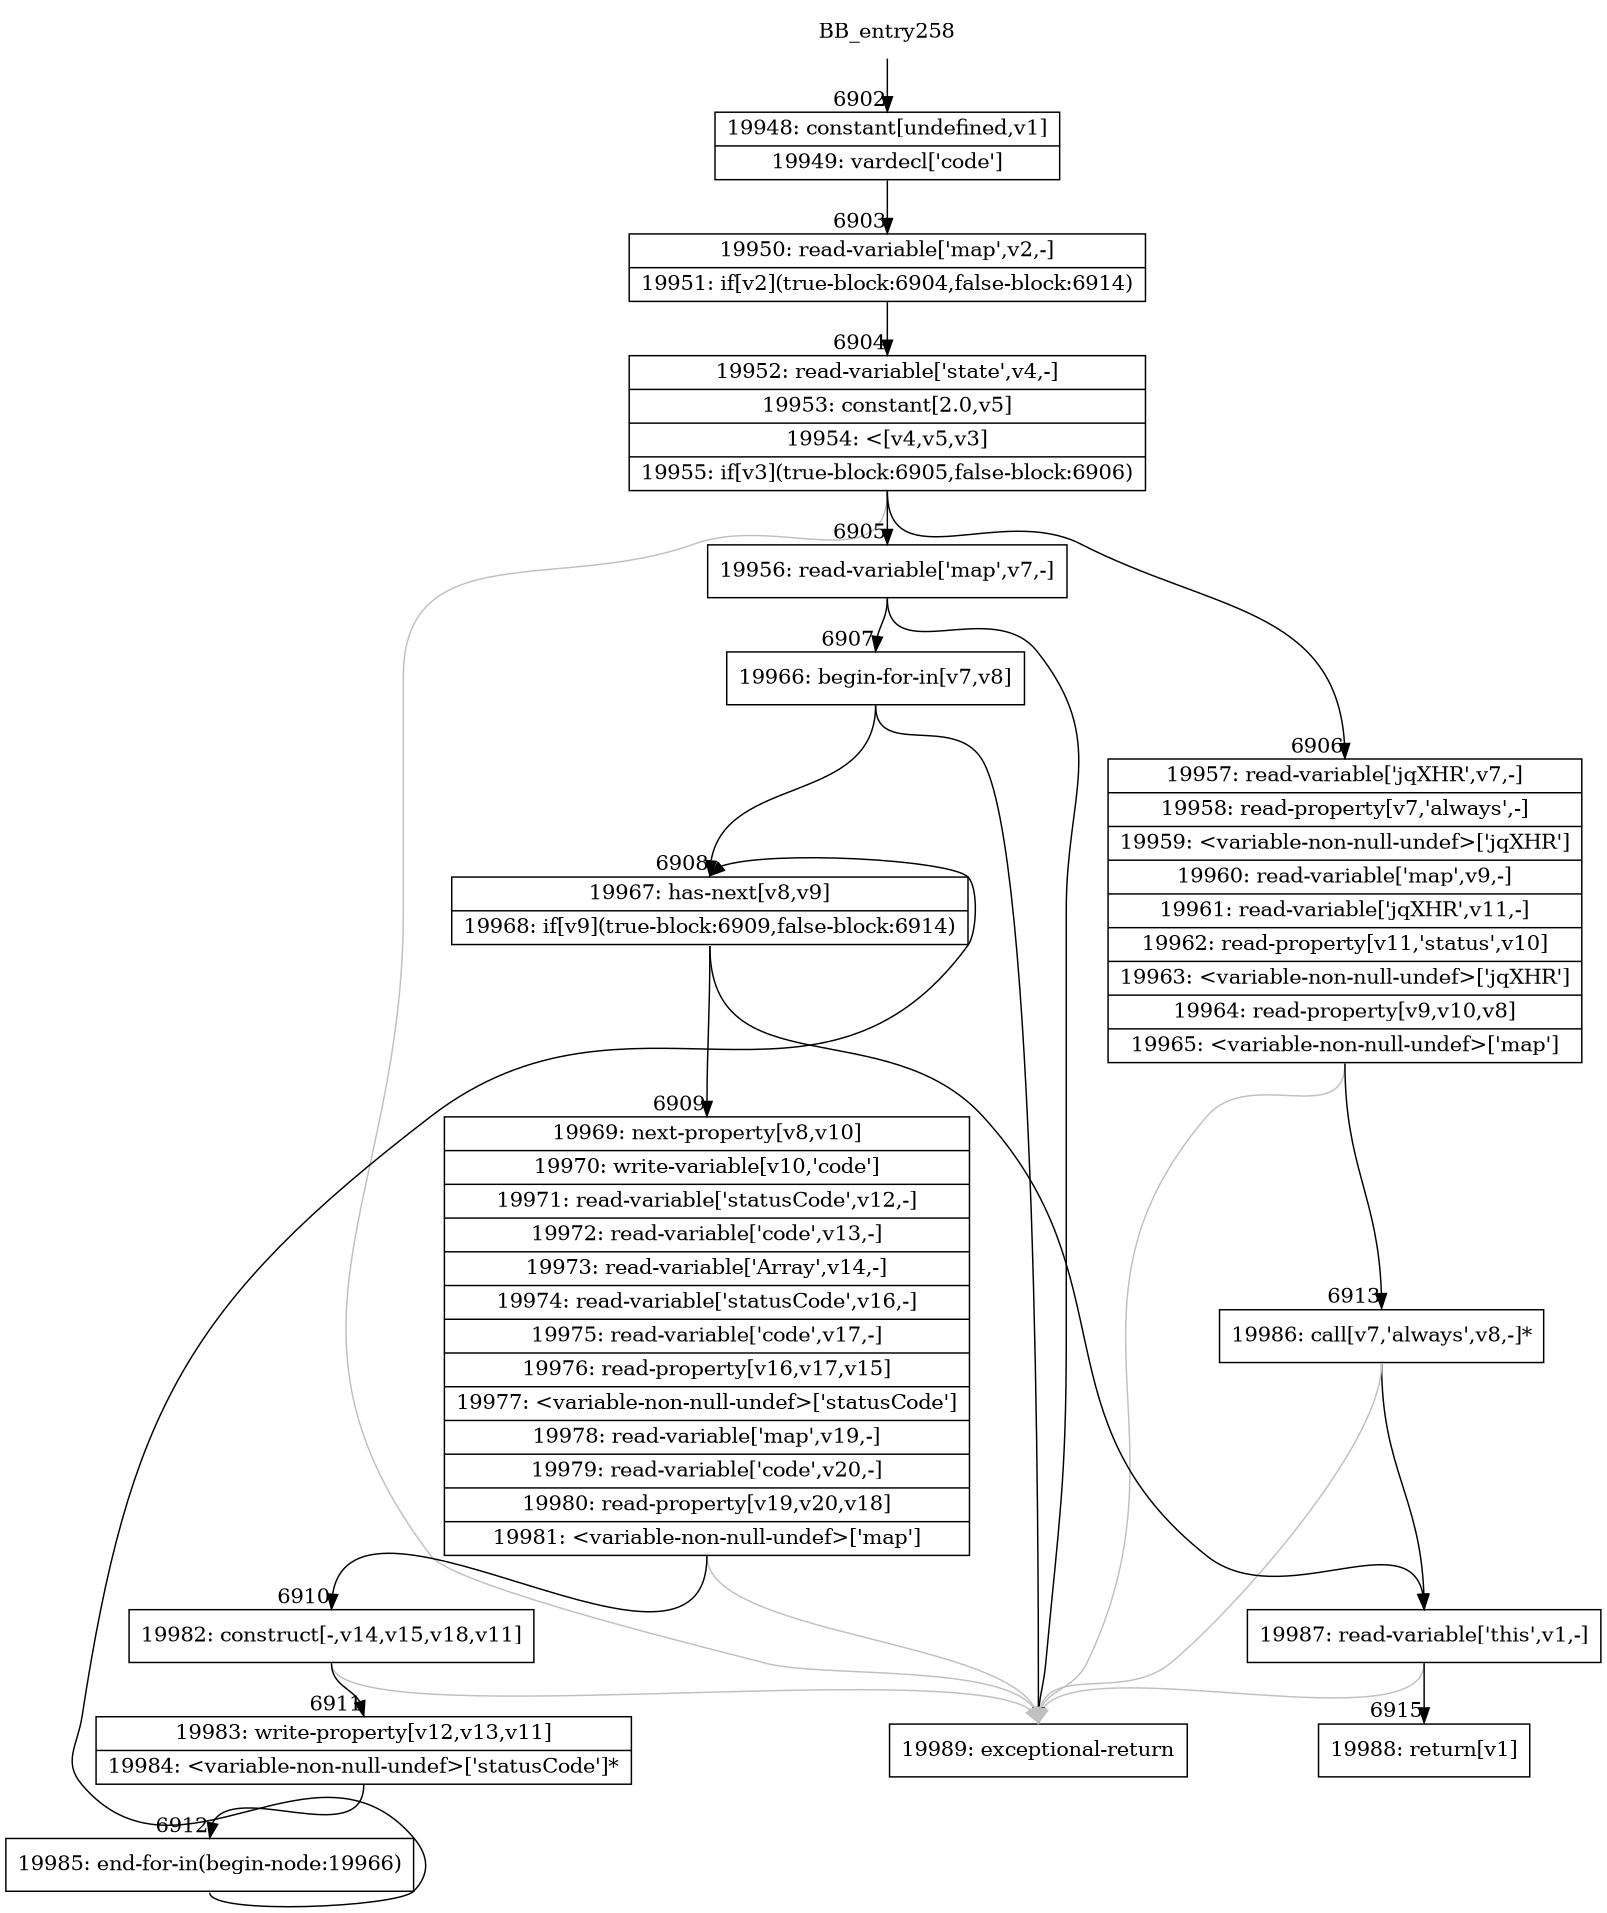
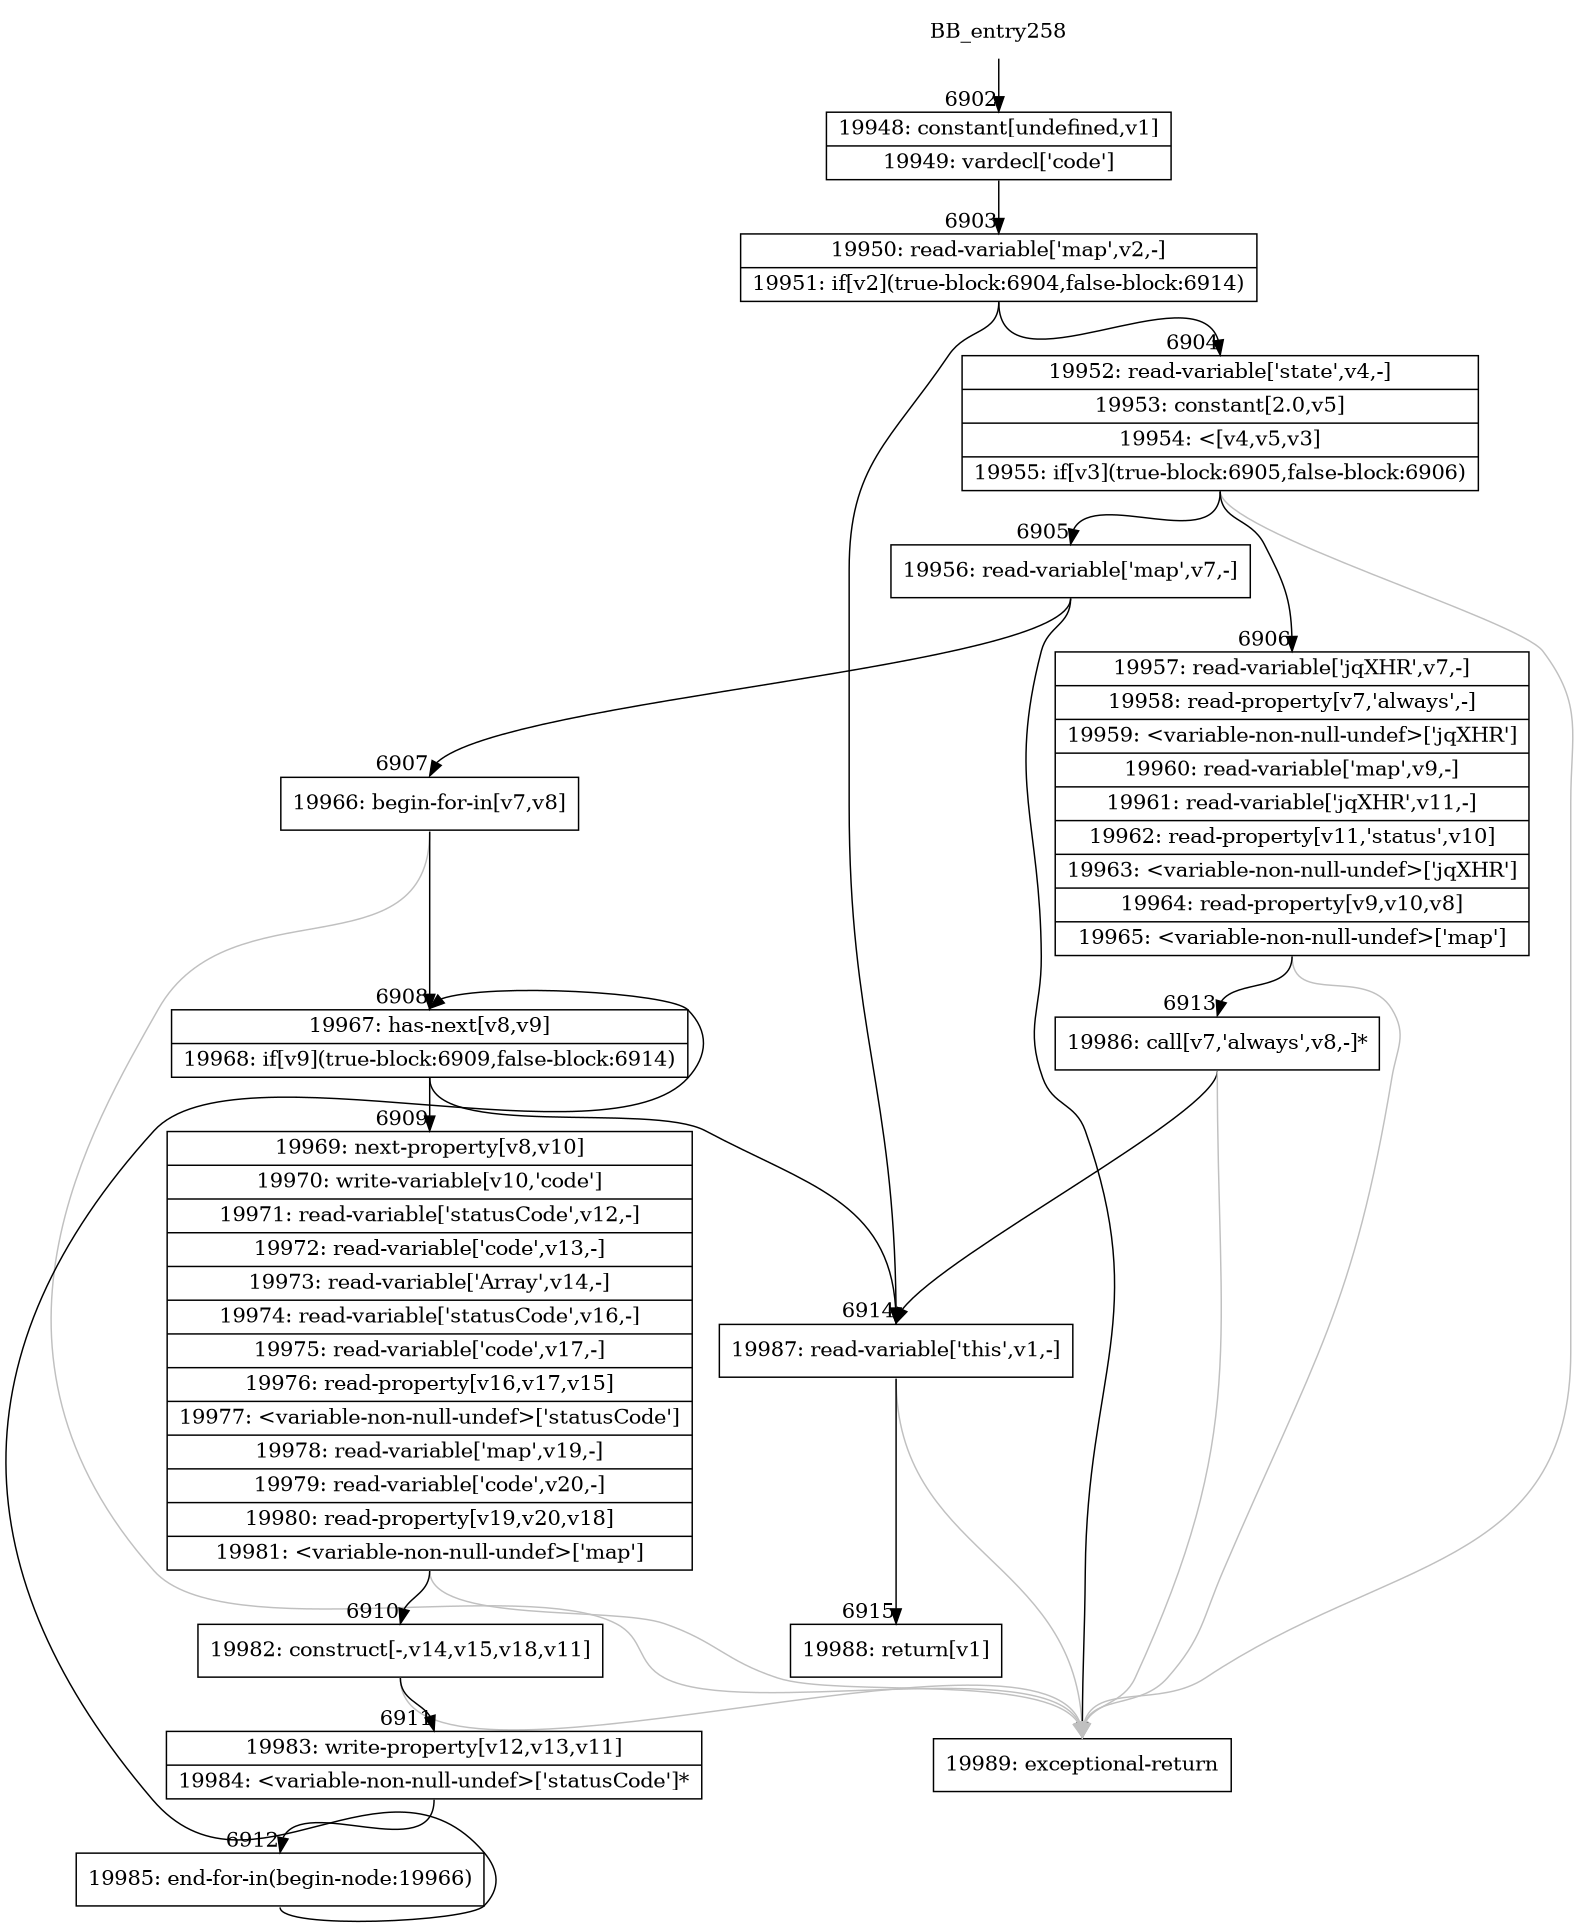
none -> (849, 781)
(1028, 1139) -> (159, 1574)
